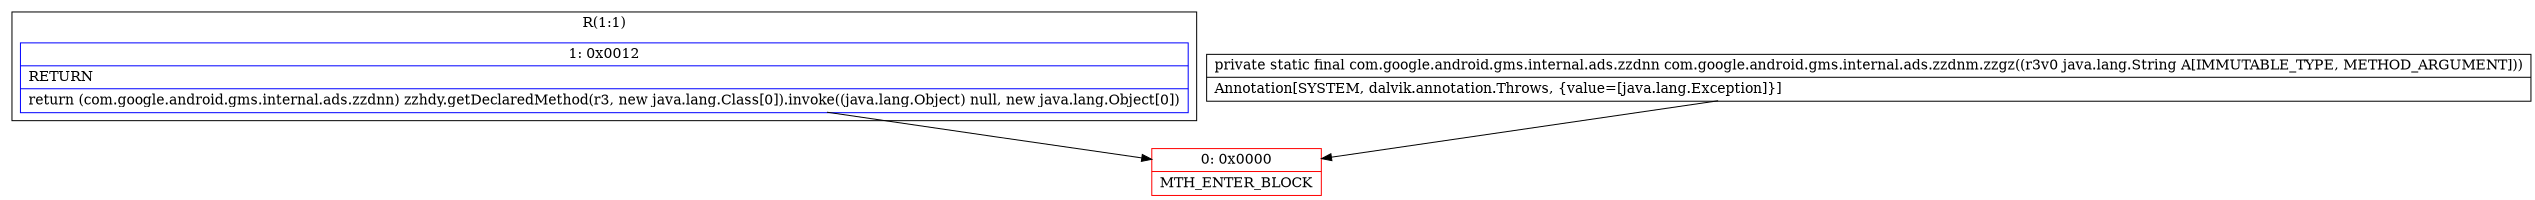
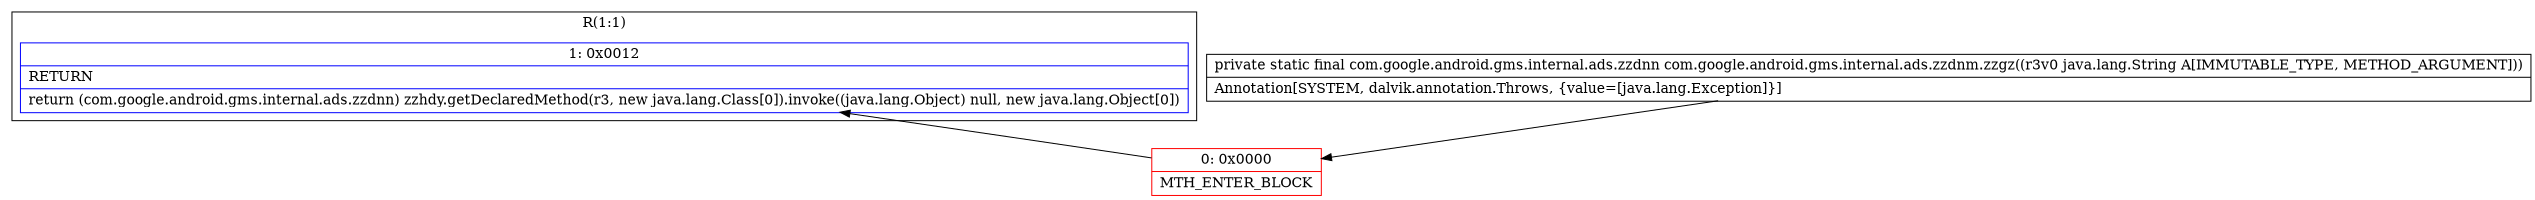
(984, 135) -> (1001, 136)
